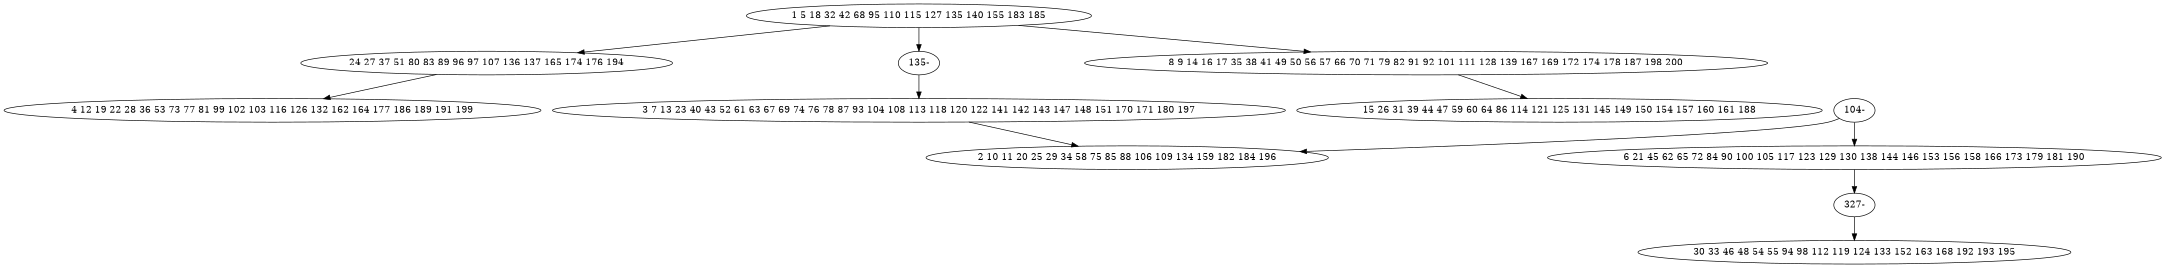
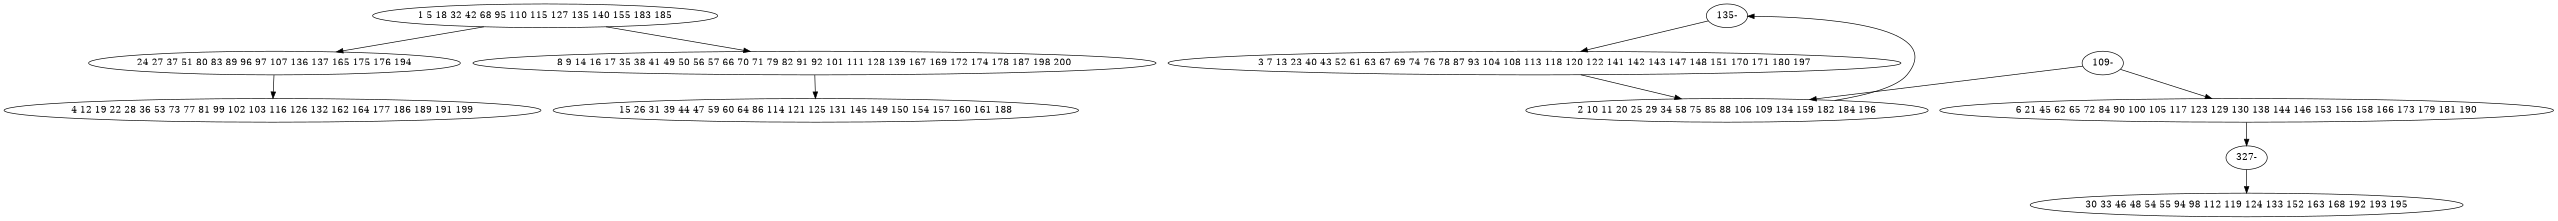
(919, 36) -> (1888, 33)
(487, 63) -> (274, 63)
(1854, 110) -> (2103, 63)
